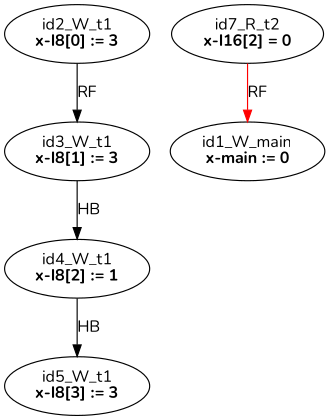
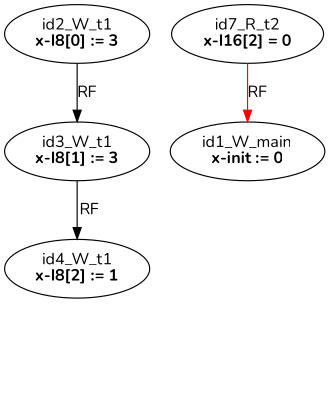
(248, 158) -> (248, 158)
(89, 210) -> (89, 210)
(77, 386) -> none
